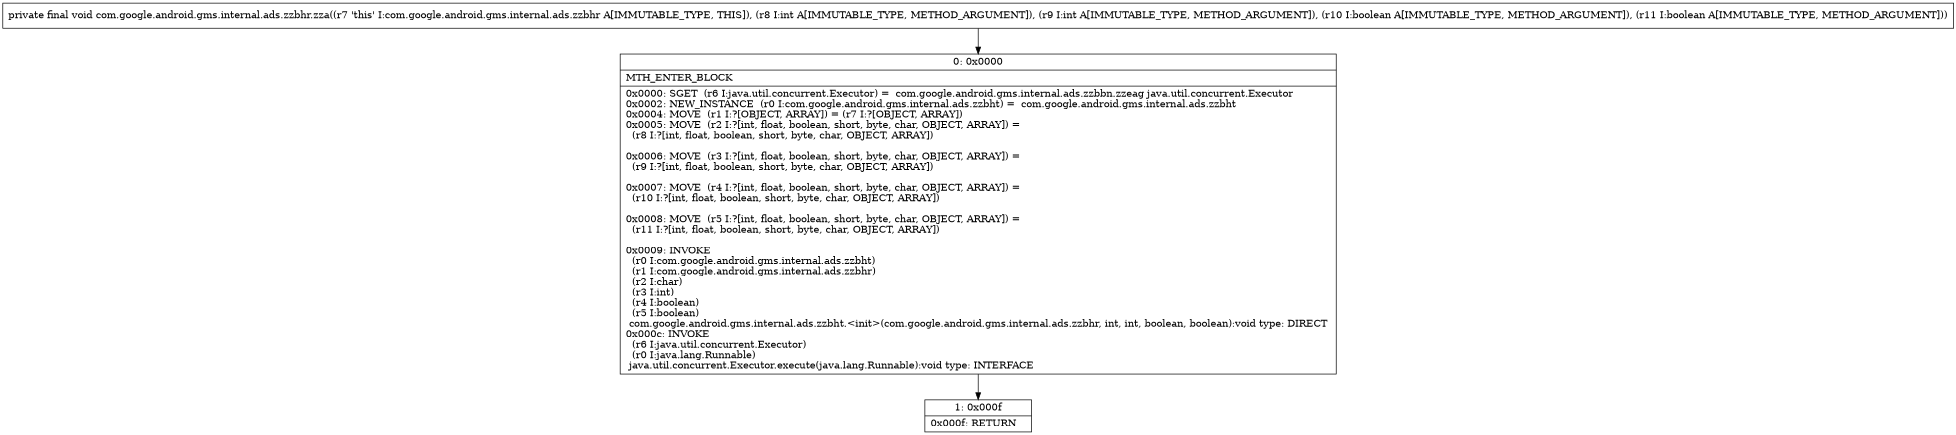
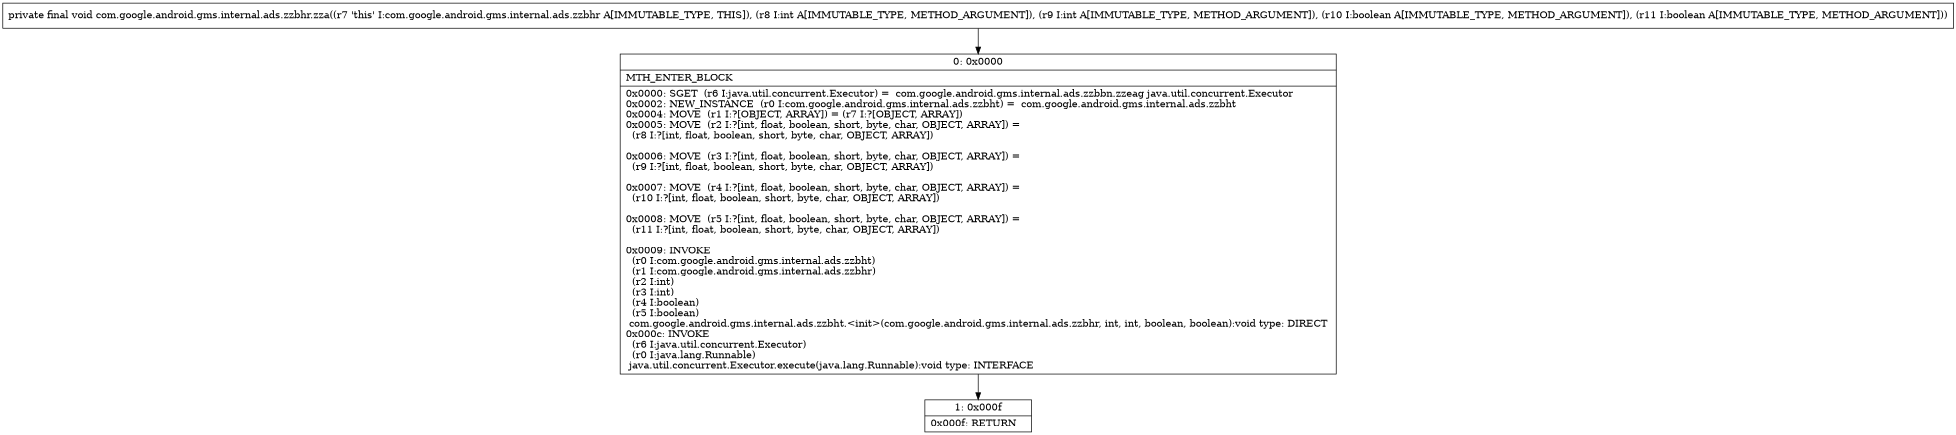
(654, 282) -> (650, 282)
